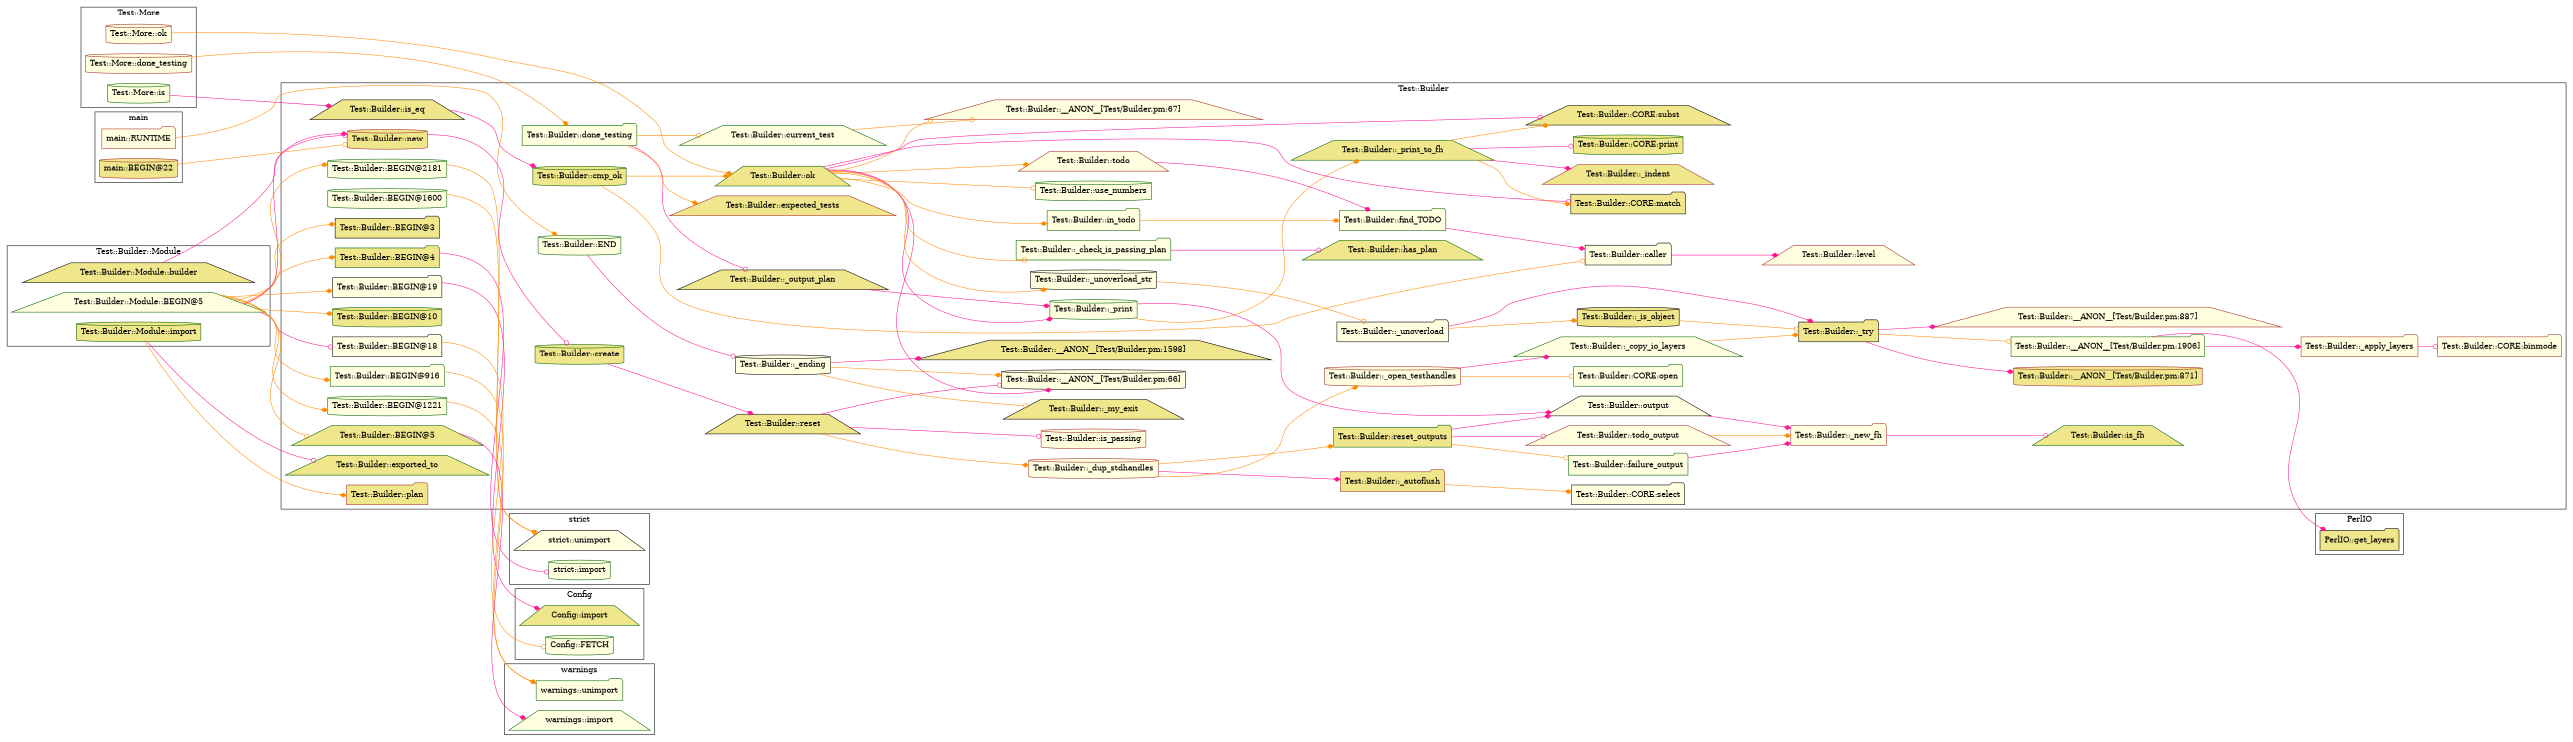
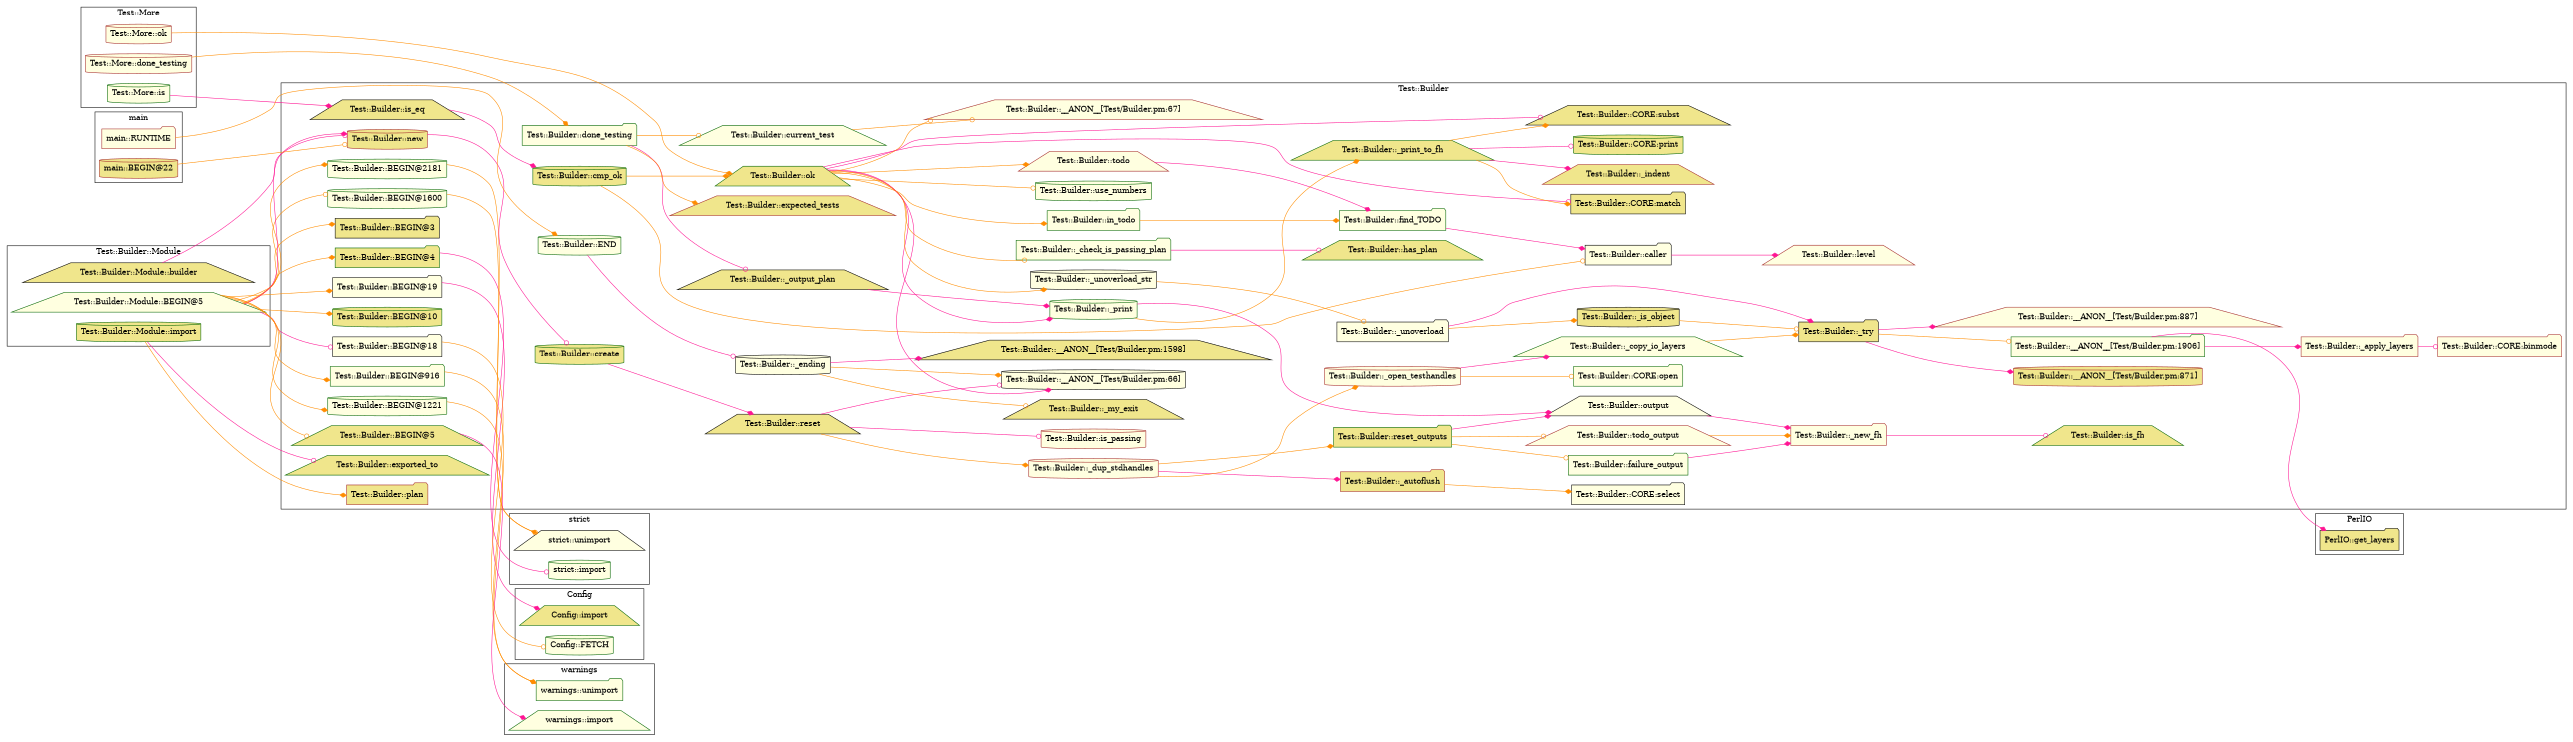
none -> (274, 243)
(1496, 437) -> (1496, 437)
